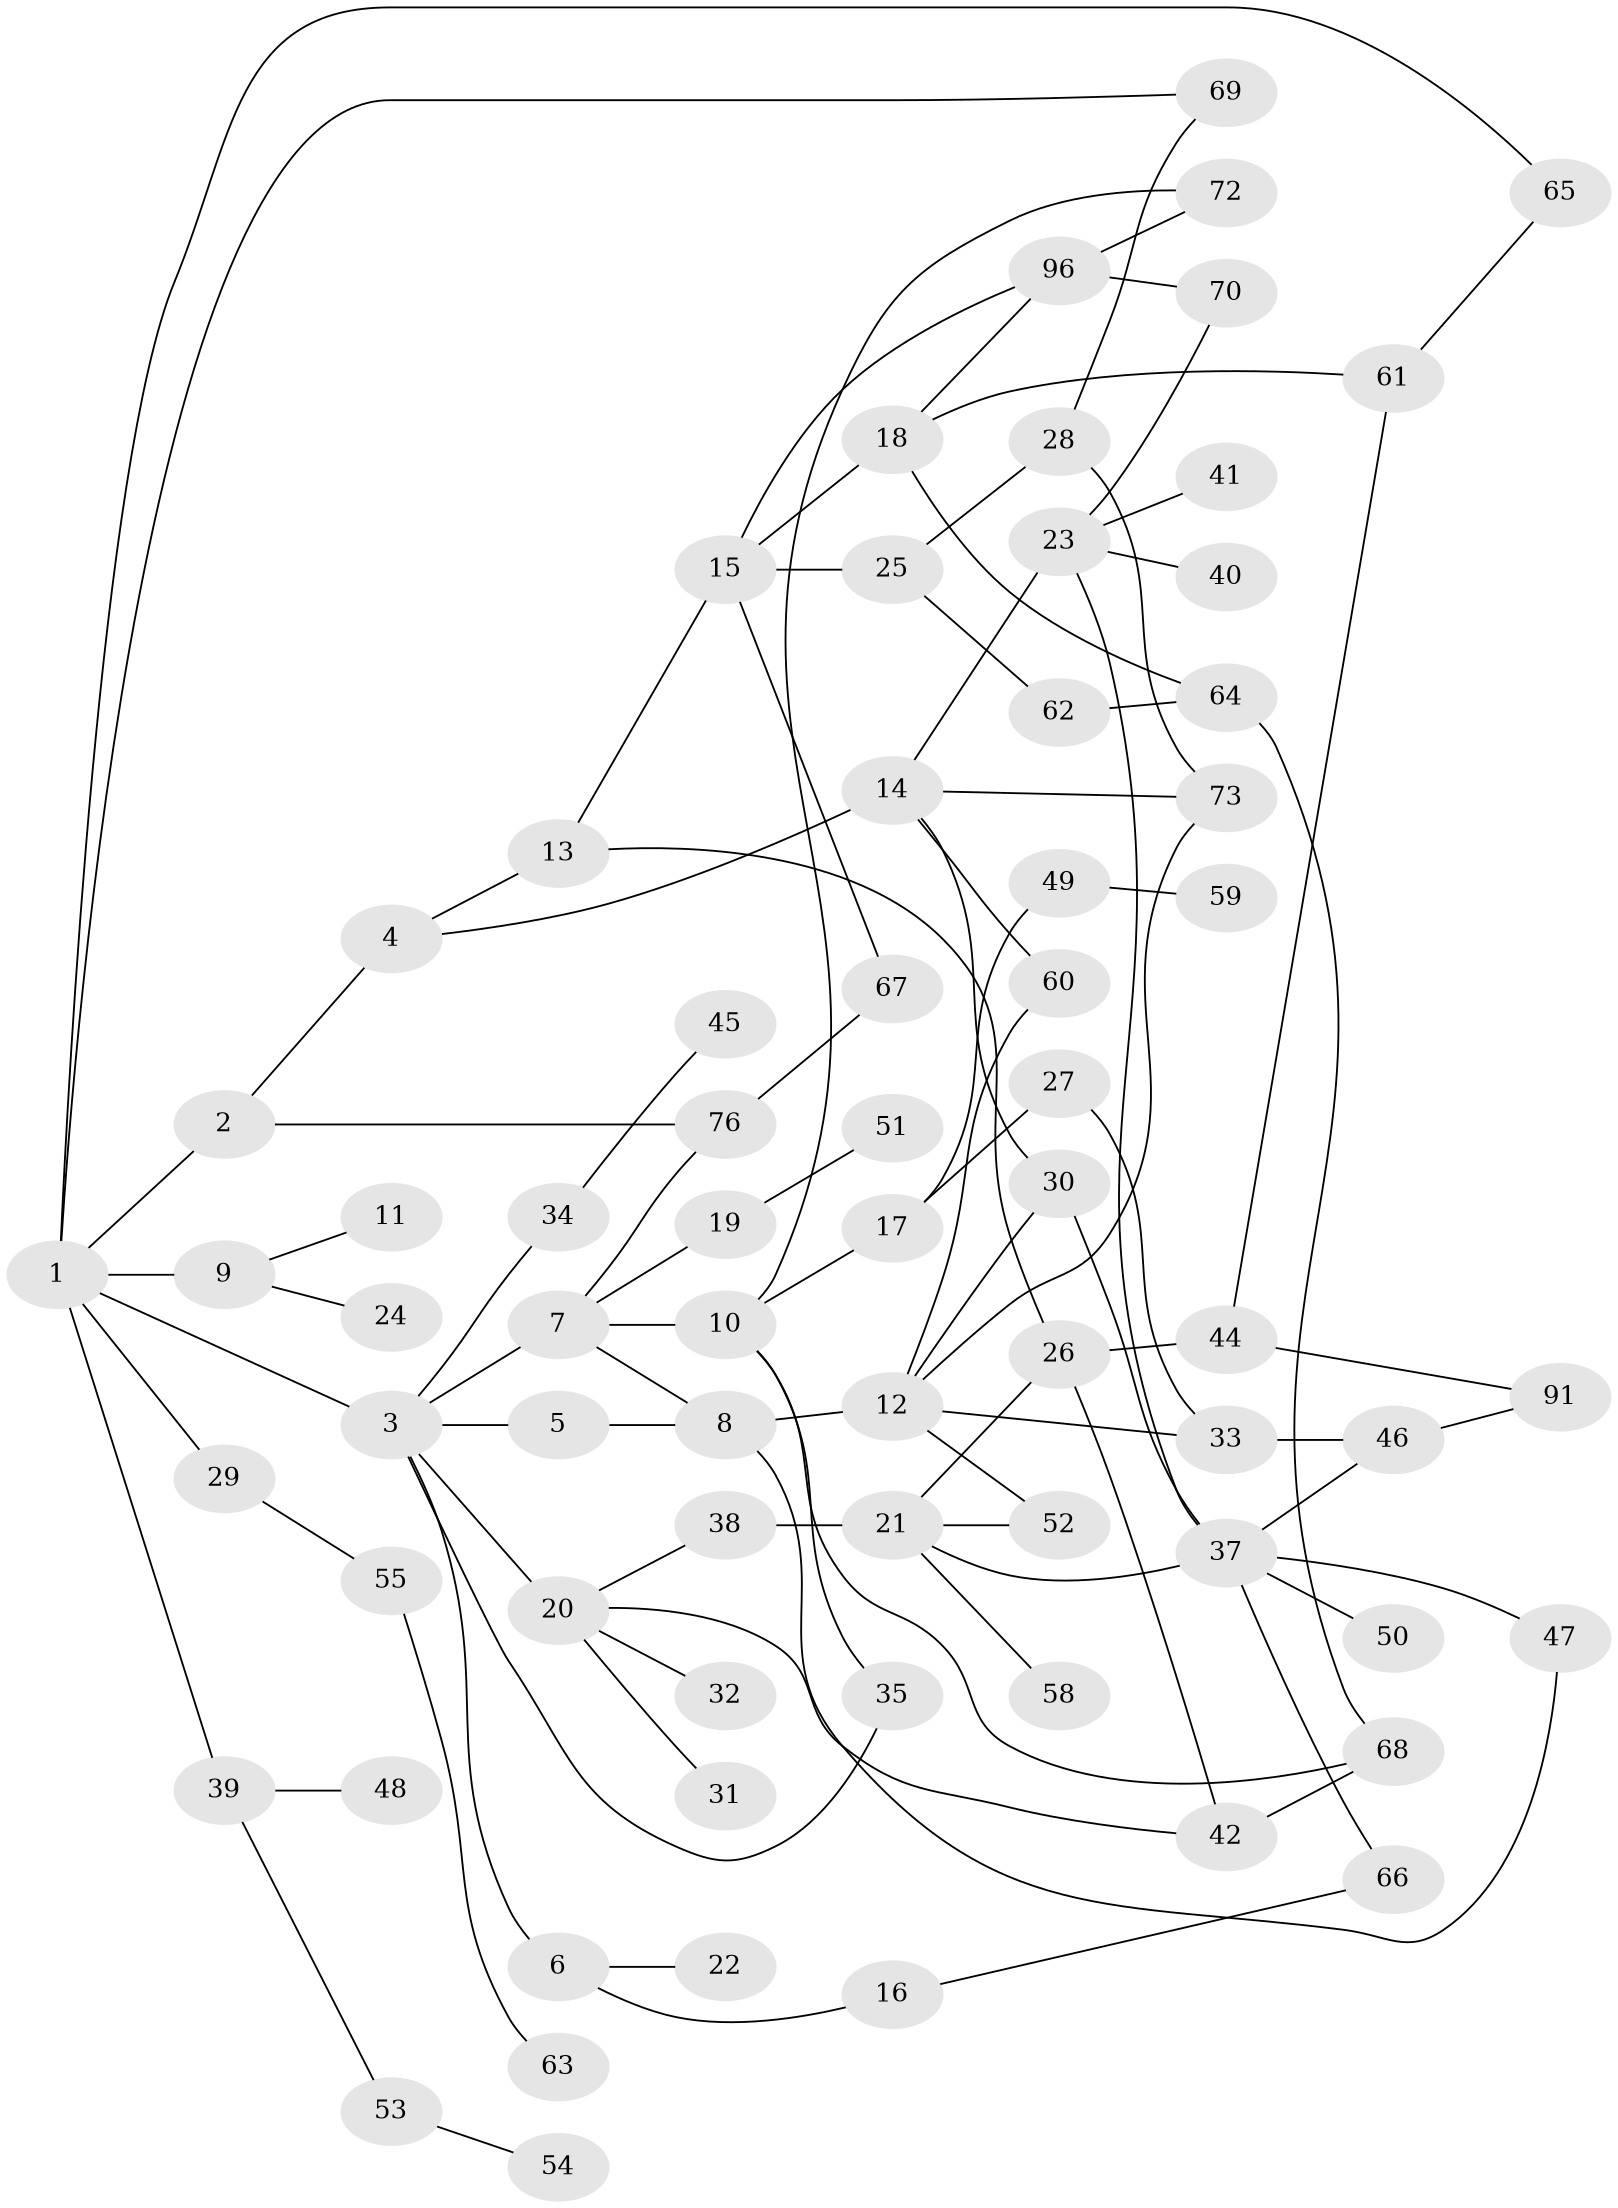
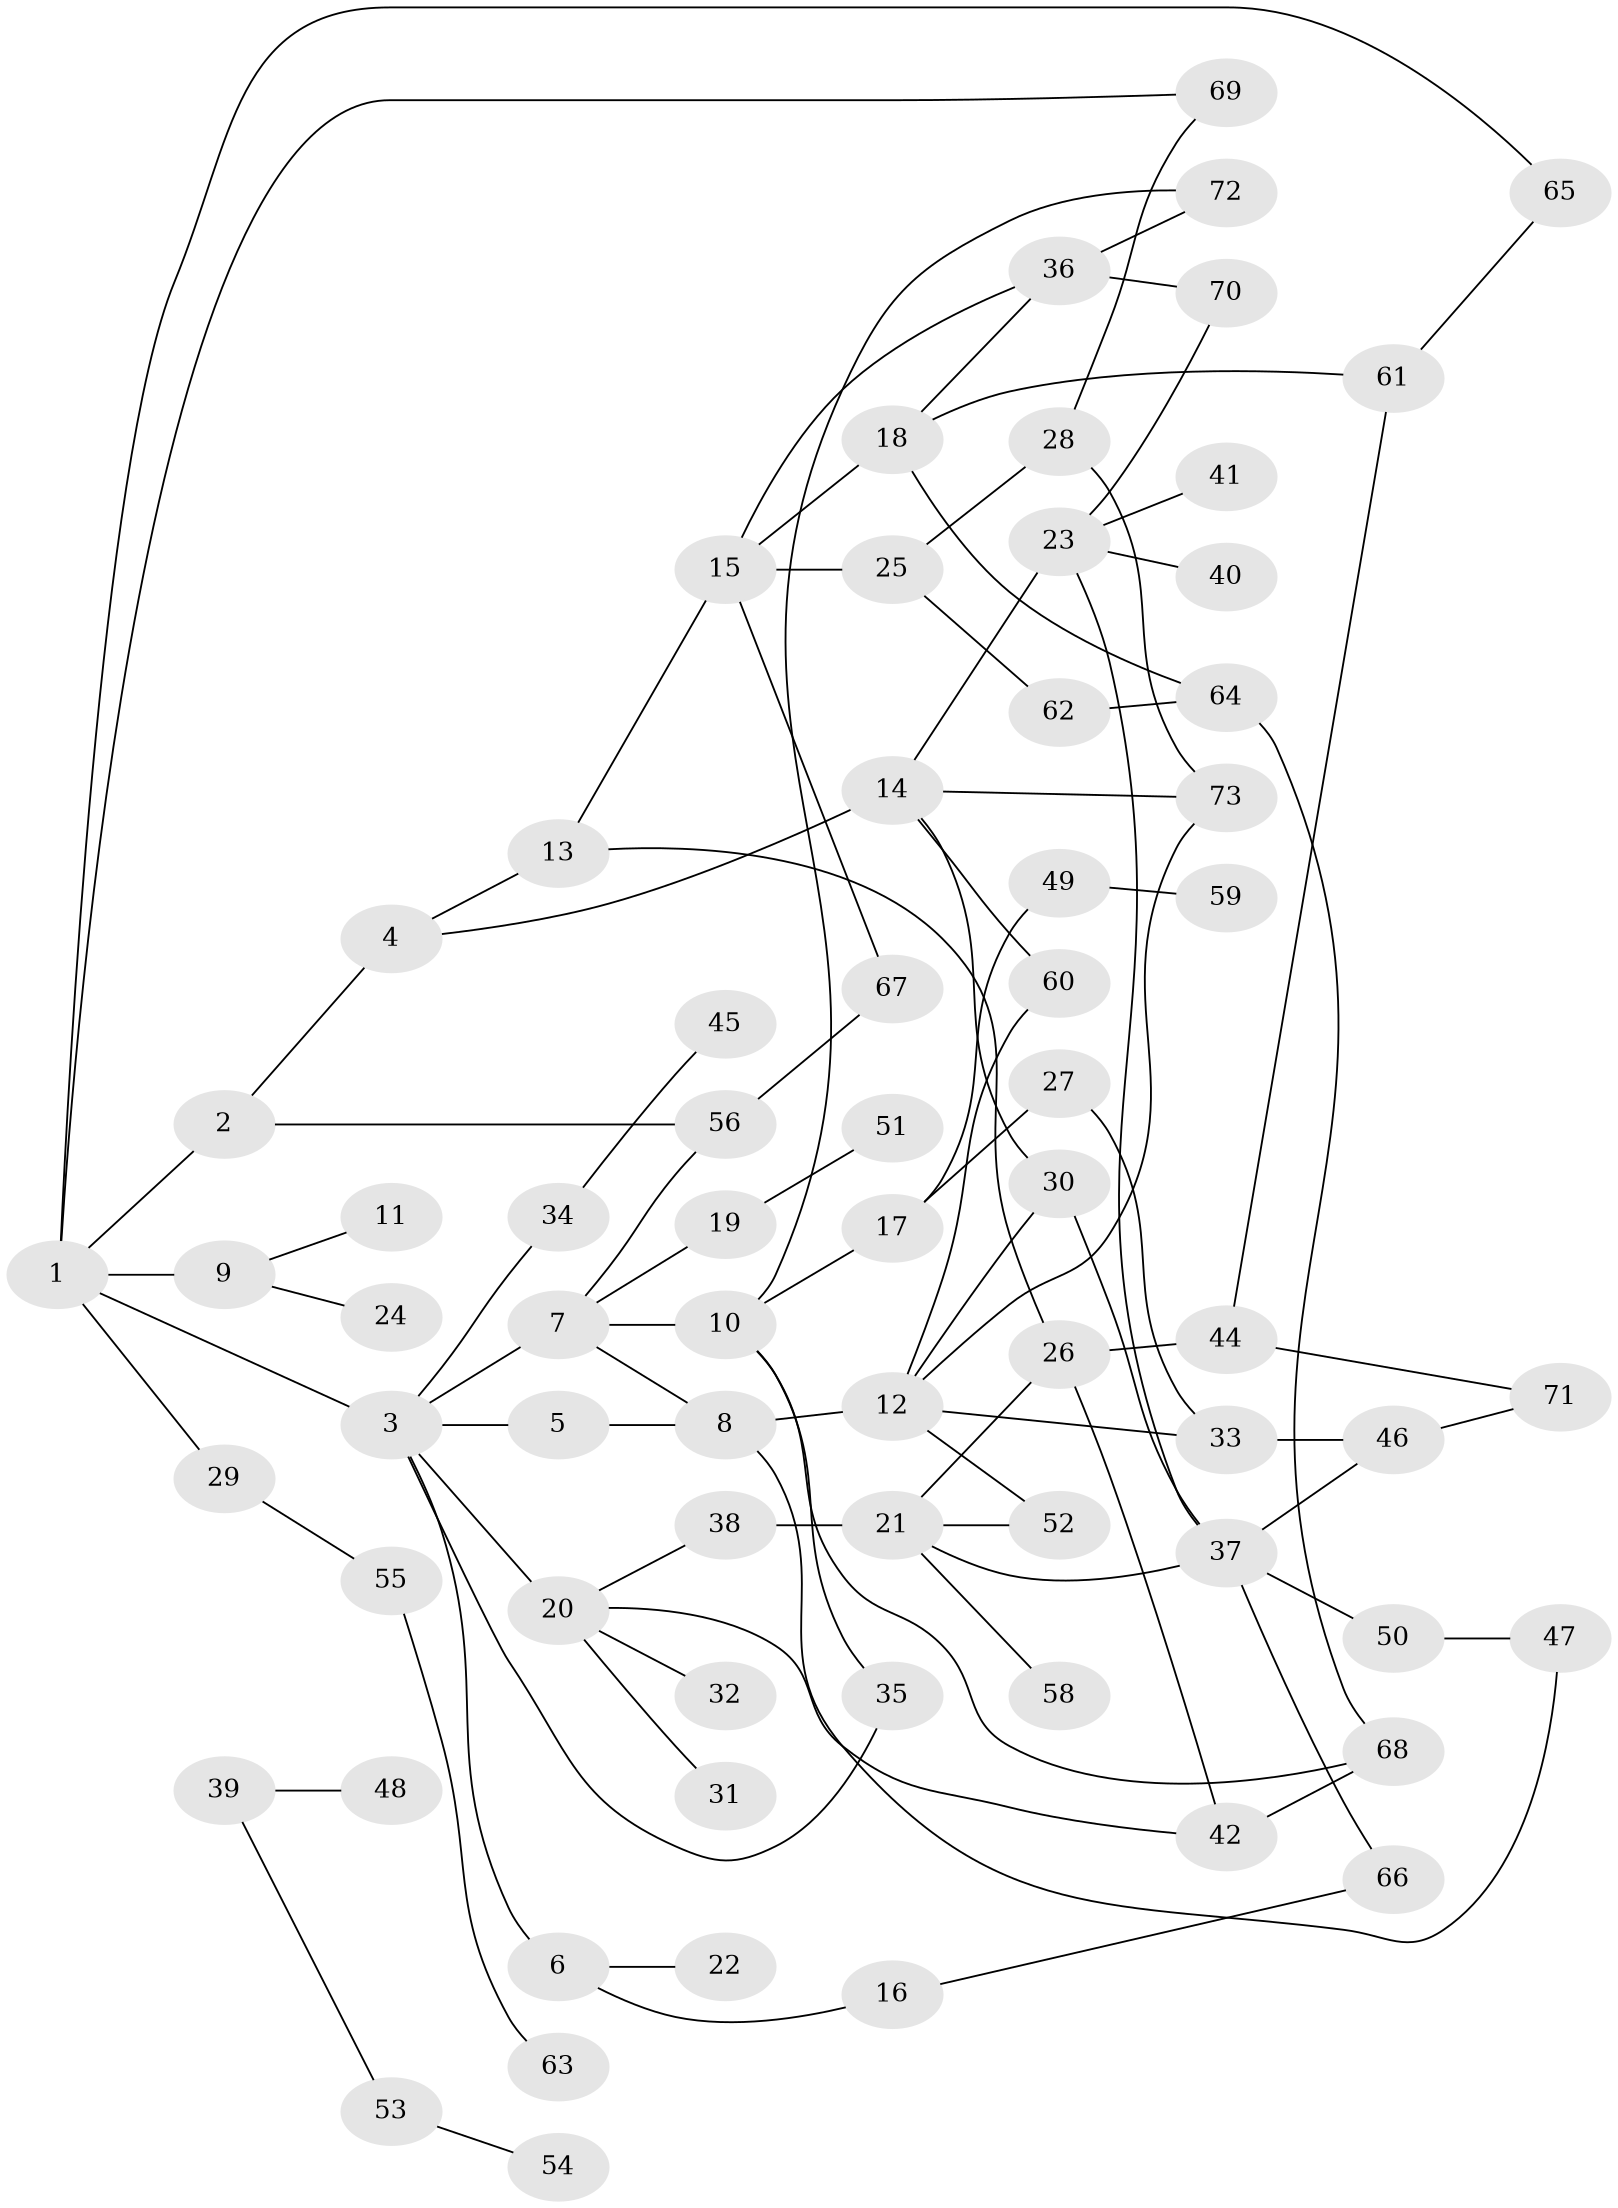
(1060, 271) -> (1060, 271)
(726, 1124) -> (726, 1124)
(1561, 1397) -> (1561, 1397)
(141, 1533) -> none
(1401, 1578) -> (1477, 1638)
